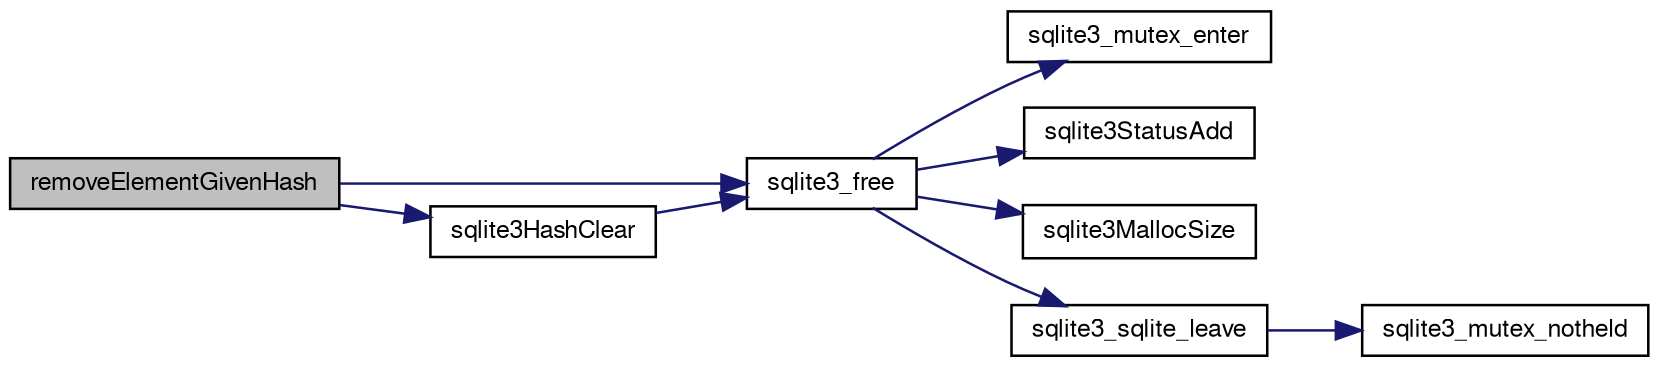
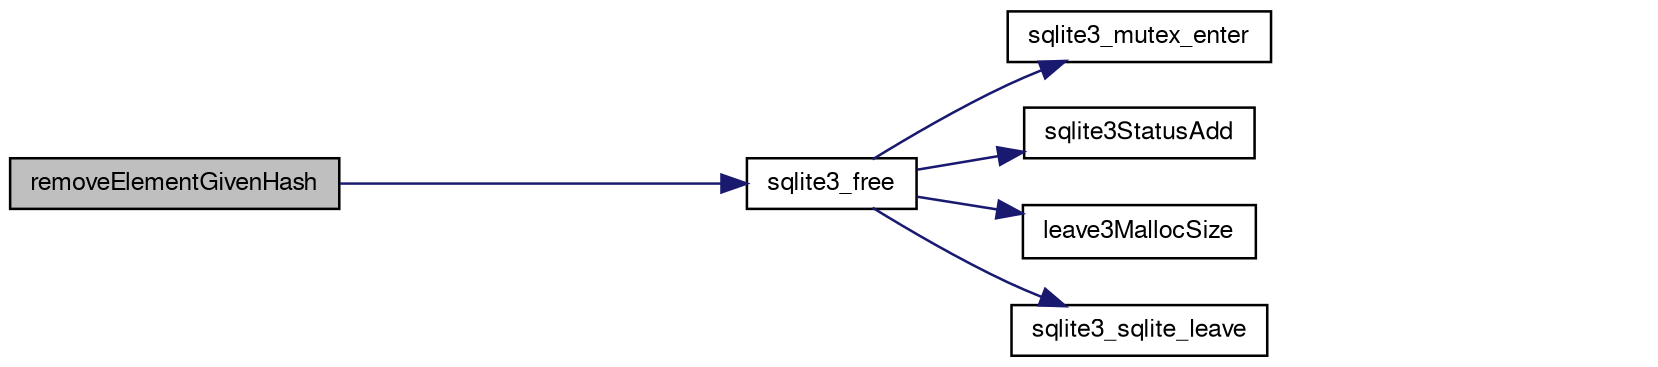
(543, 232) -> none
(1139, 232) -> (1139, 232)
(1505, 330) -> none
